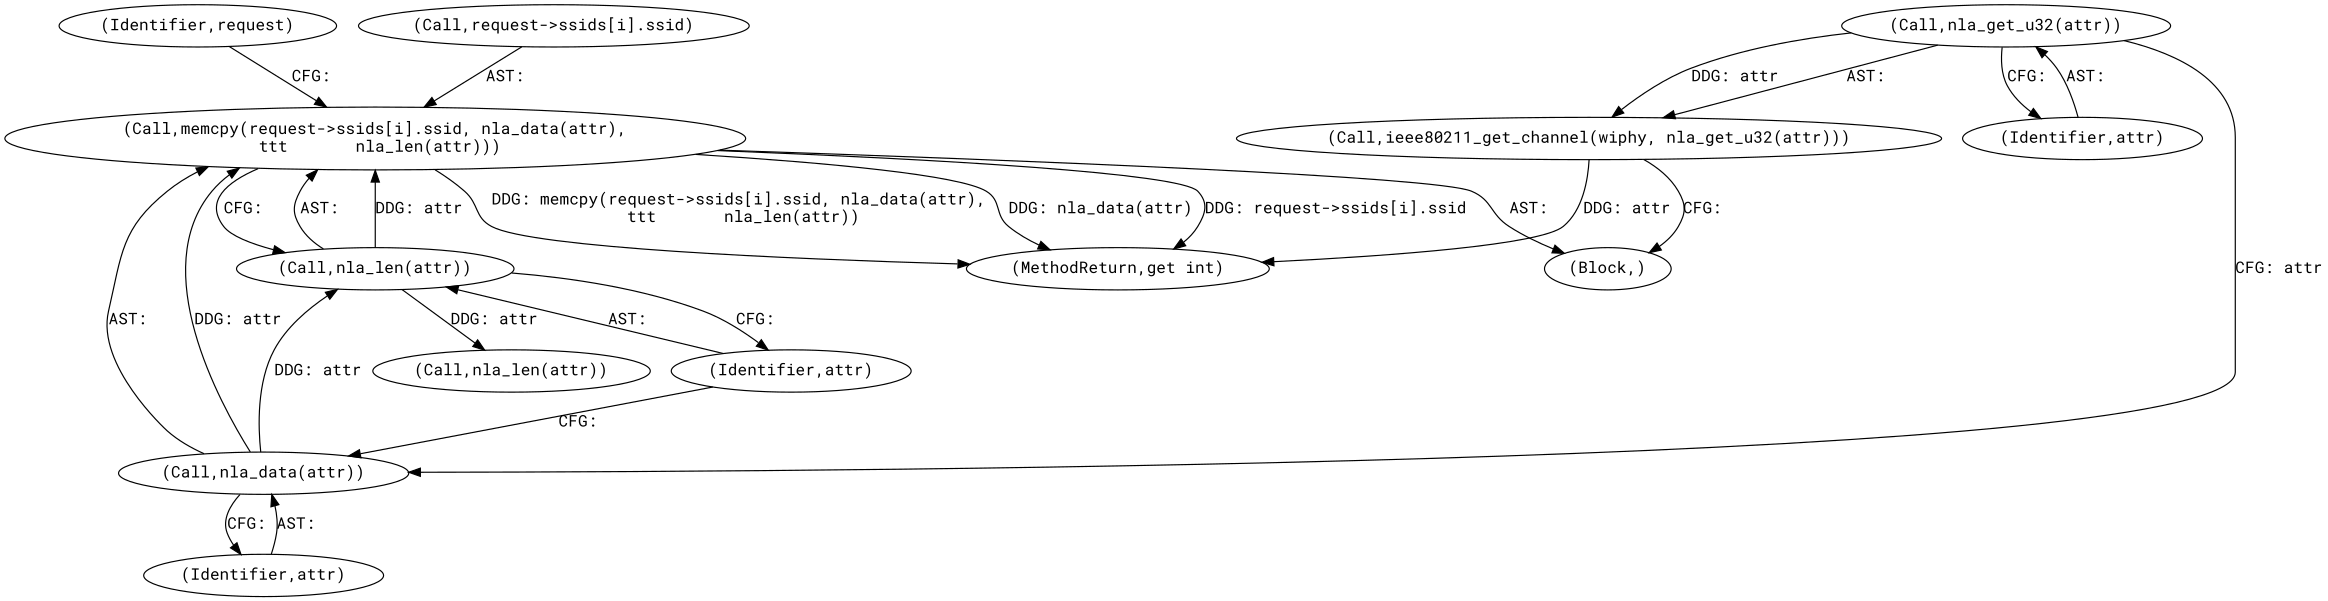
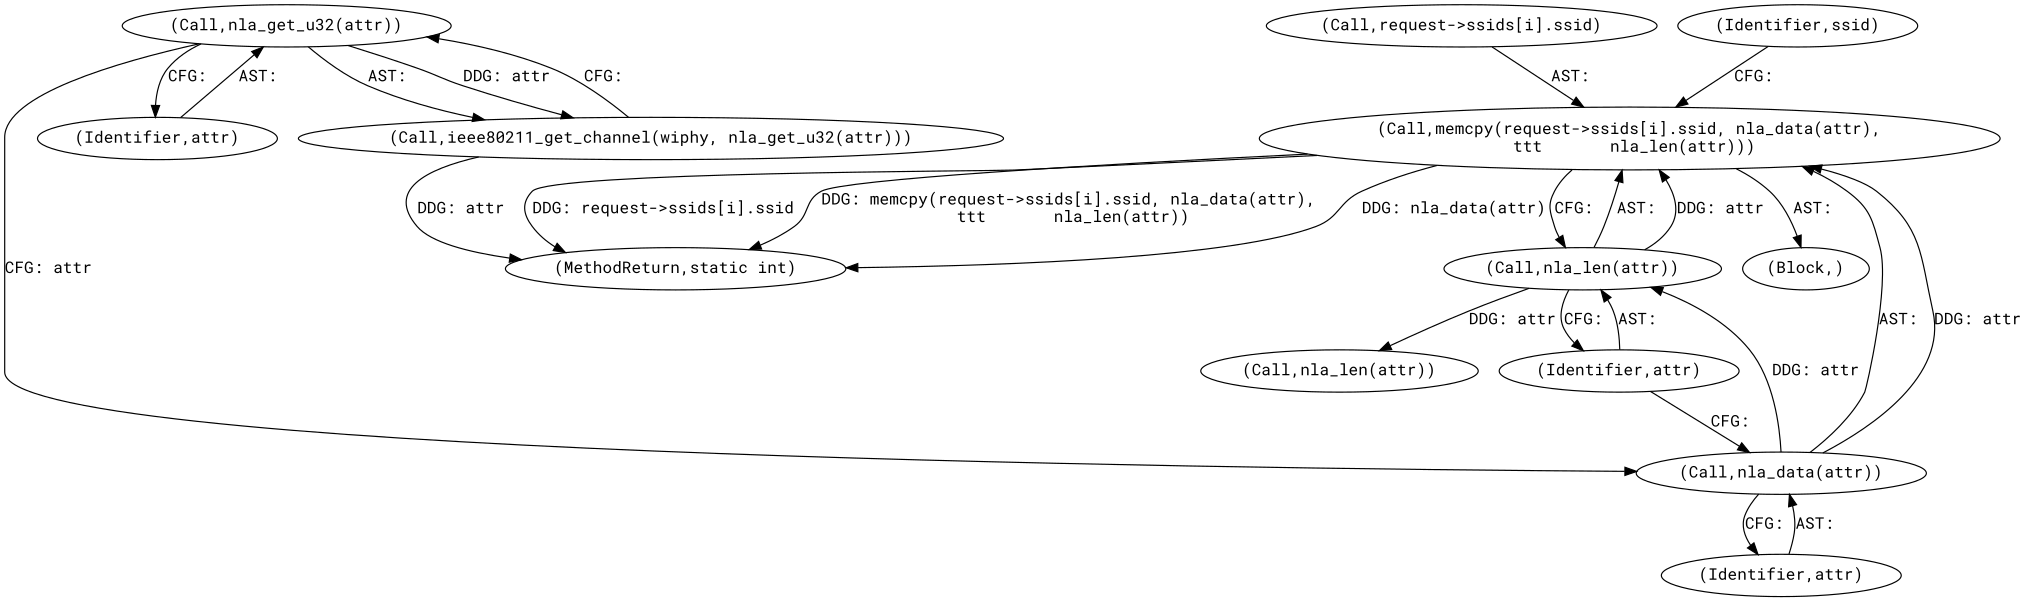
(198, 26) -> (1798, 26)
(1682, 199) -> (540, 64)
(1118, 269) -> (676, 269)
